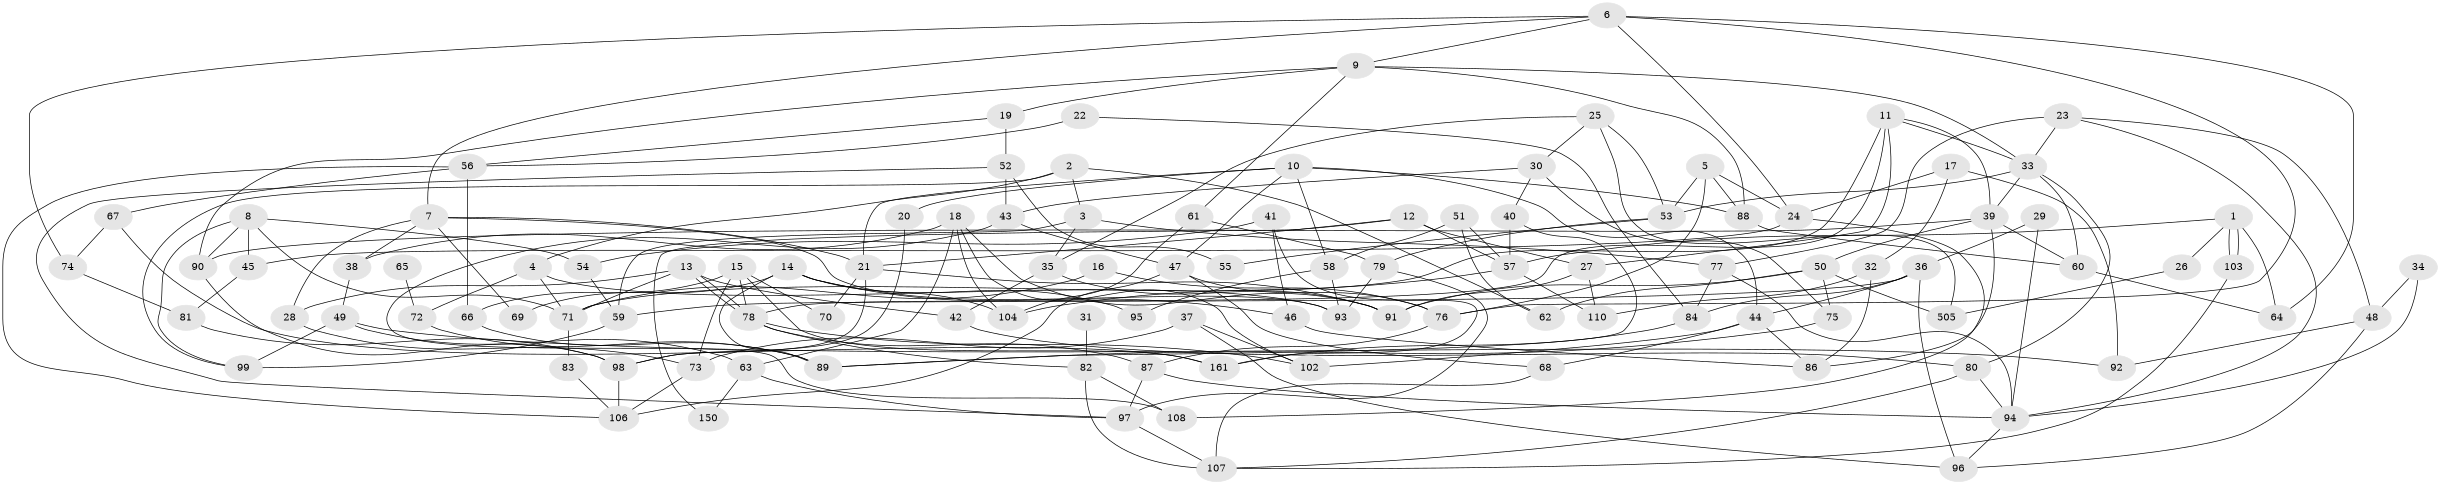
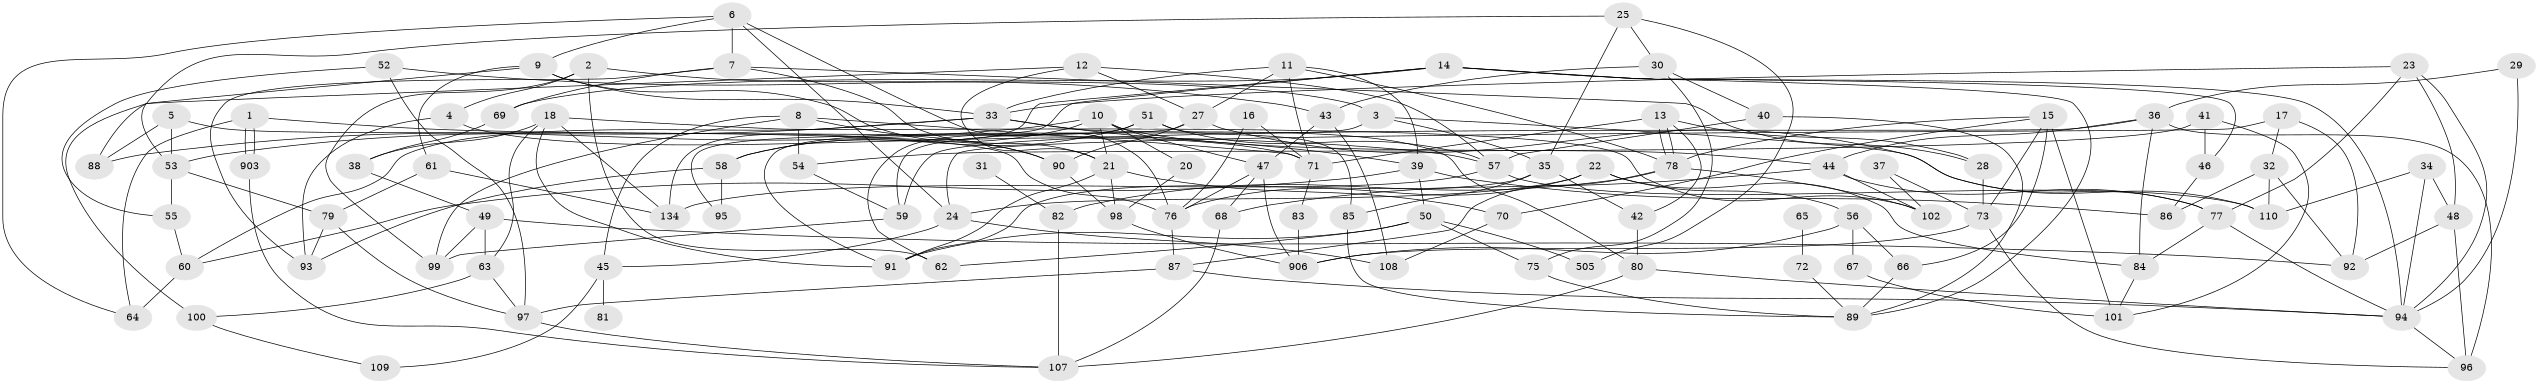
none -> (2137, 86)
(1006, 116) -> none
none -> (1383, 192)
(1750, 192) -> (1277, 199)
none -> (2348, 192)
none -> (1349, 217)
none -> (2310, 217)
(1399, 231) -> (1129, 141)
(387, 245) -> (428, 142)
(1916, 248) -> (178, 242)
(68, 267) -> none
(2182, 267) -> none
(2234, 267) -> (250, 167)
(476, 291) -> none
(1008, 318) -> (670, 217)
(403, 342) -> none
(1784, 343) -> (2023, 192)
none -> (380, 368)
(1219, 368) -> (2114, 318)
(1131, 393) -> (1454, 239)
(619, 419) -> (1298, 267)
(708, 419) -> (197, 318)
(1560, 432) -> (2195, 354)
